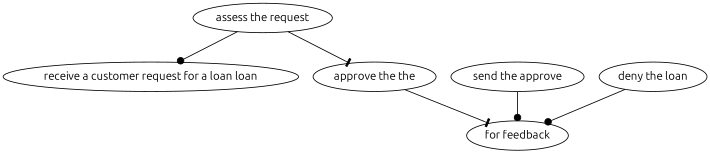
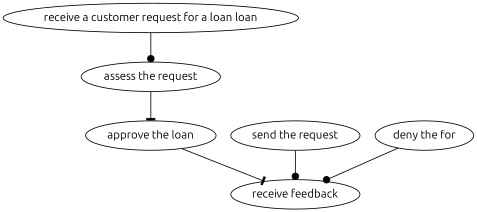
(210, 45) -> (151, 44)
(375, 77) -> (151, 136)
(518, 77) -> (295, 136)
(653, 77) -> (424, 136)
(518, 136) -> (295, 194)
